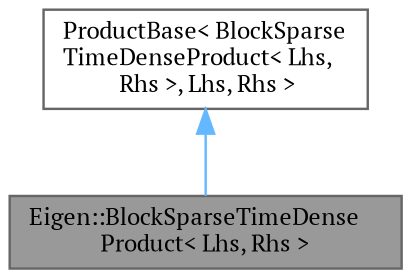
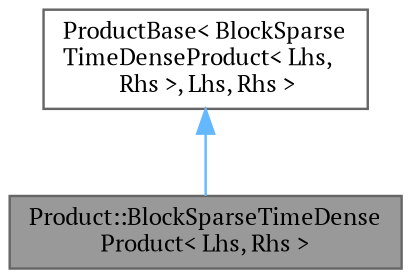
(206, 232) -> (206, 232)
